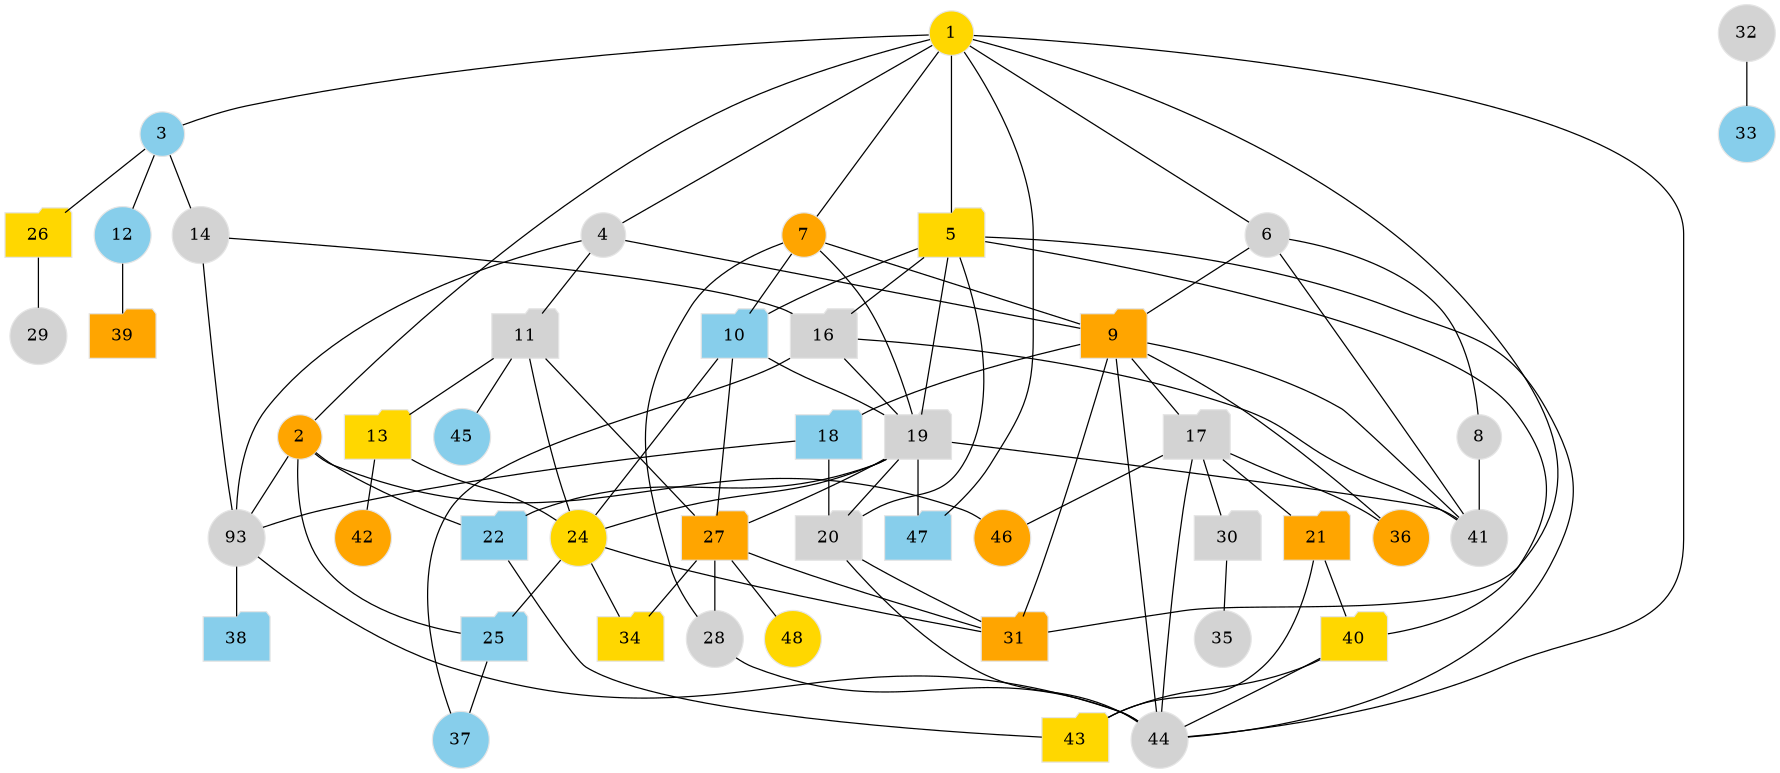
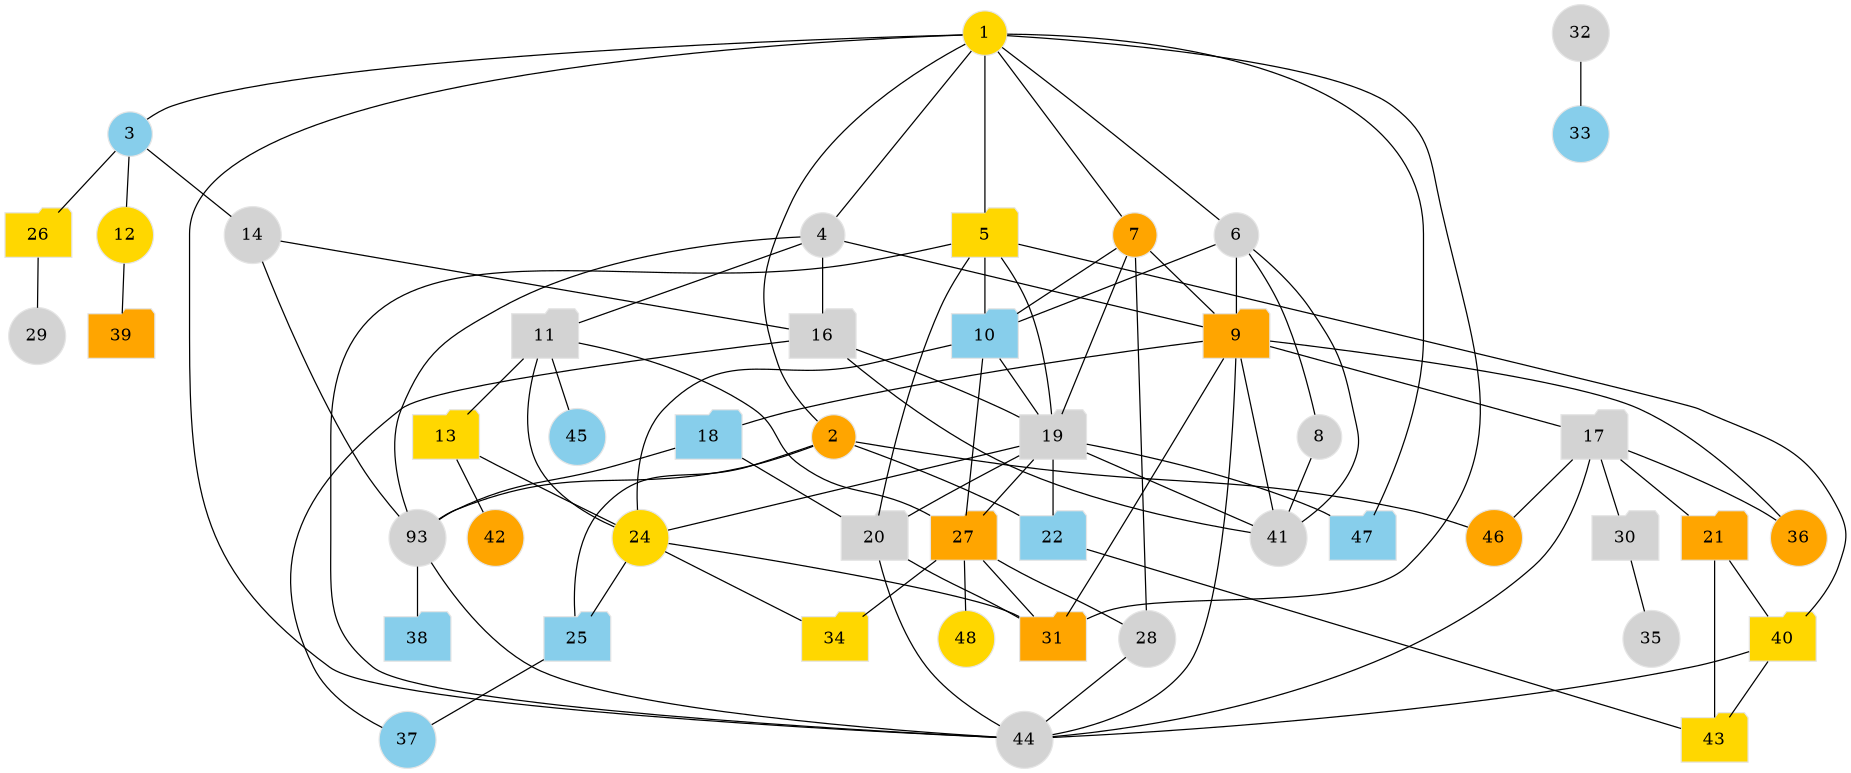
(123, 235) -> (125, 235)
none -> (1127, 279)
(891, 283) -> (823, 286)
